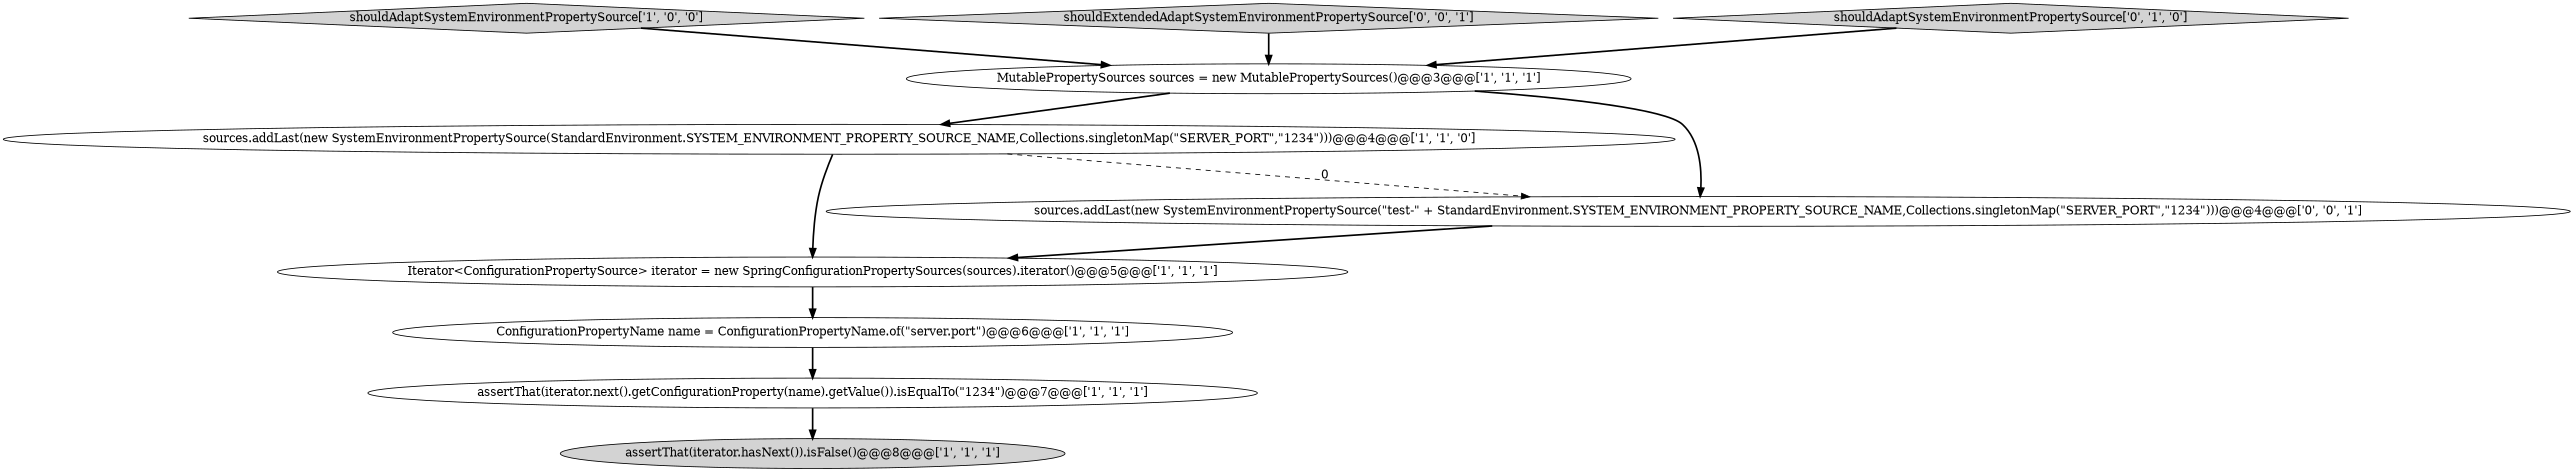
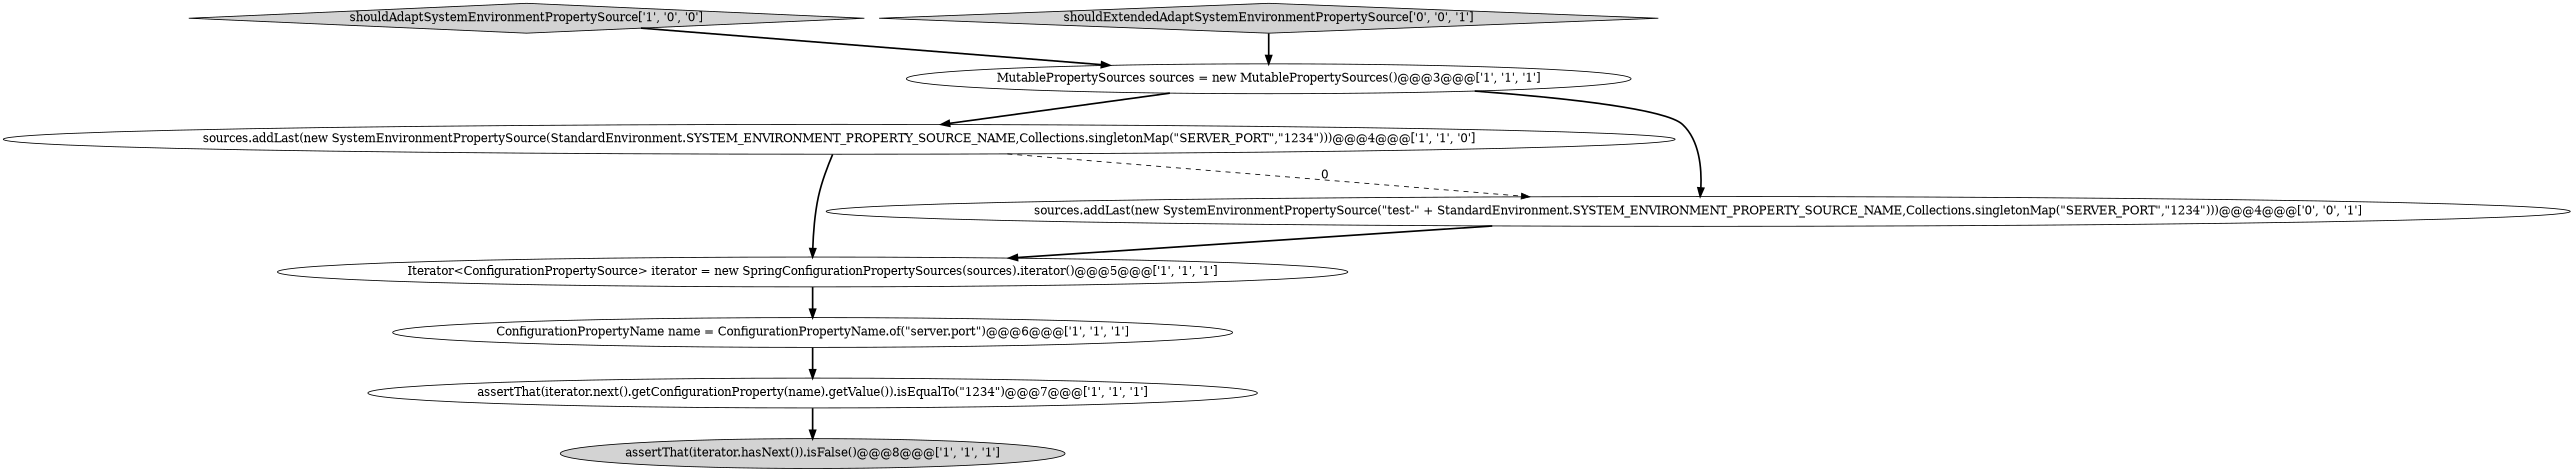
(2011, 18) -> none
